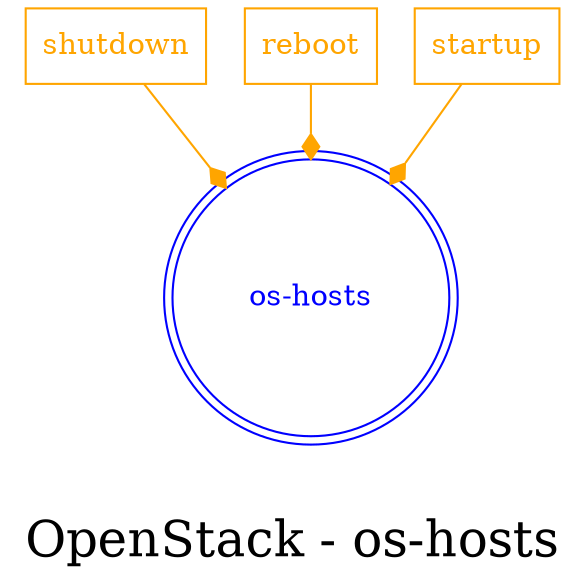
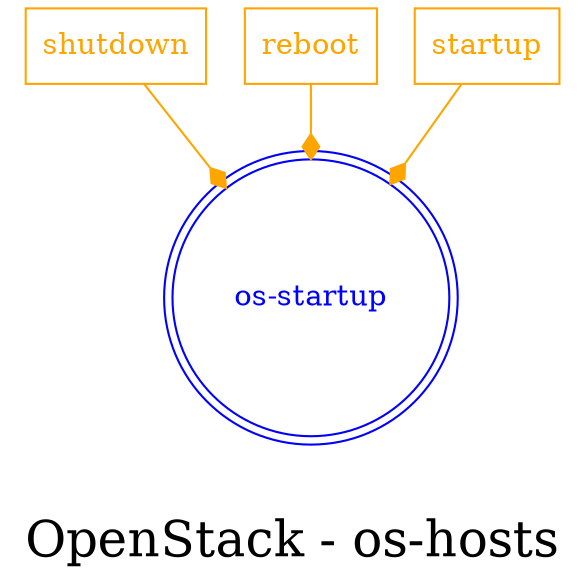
(311, 298) -> (311, 298)
